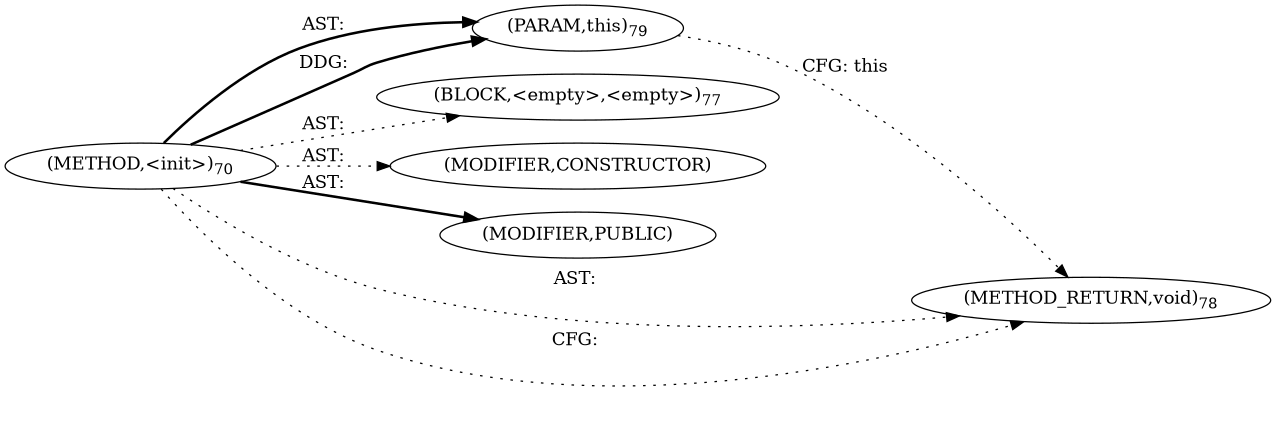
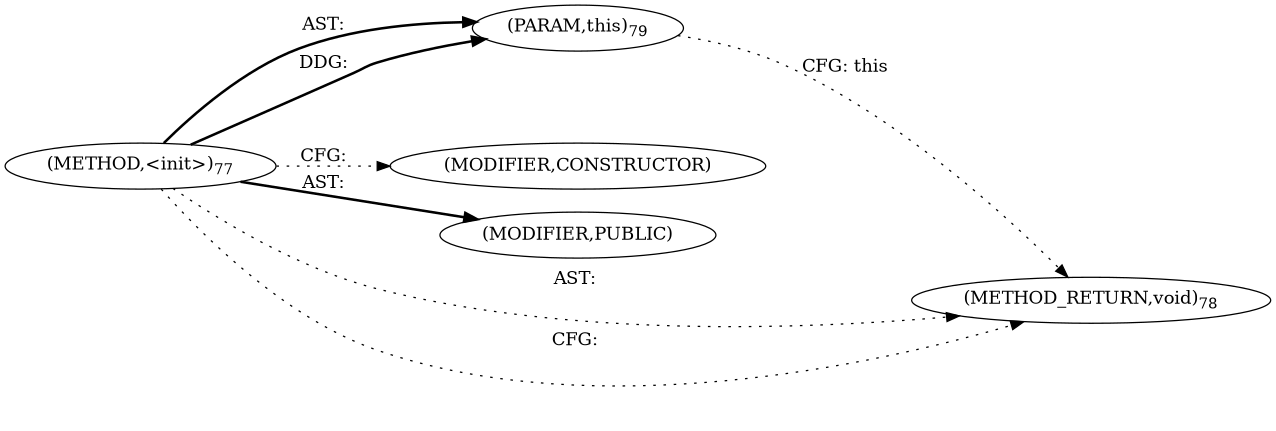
(578, 97) -> none
(326, 157) -> (326, 157)
(224, 164) -> (224, 164)
